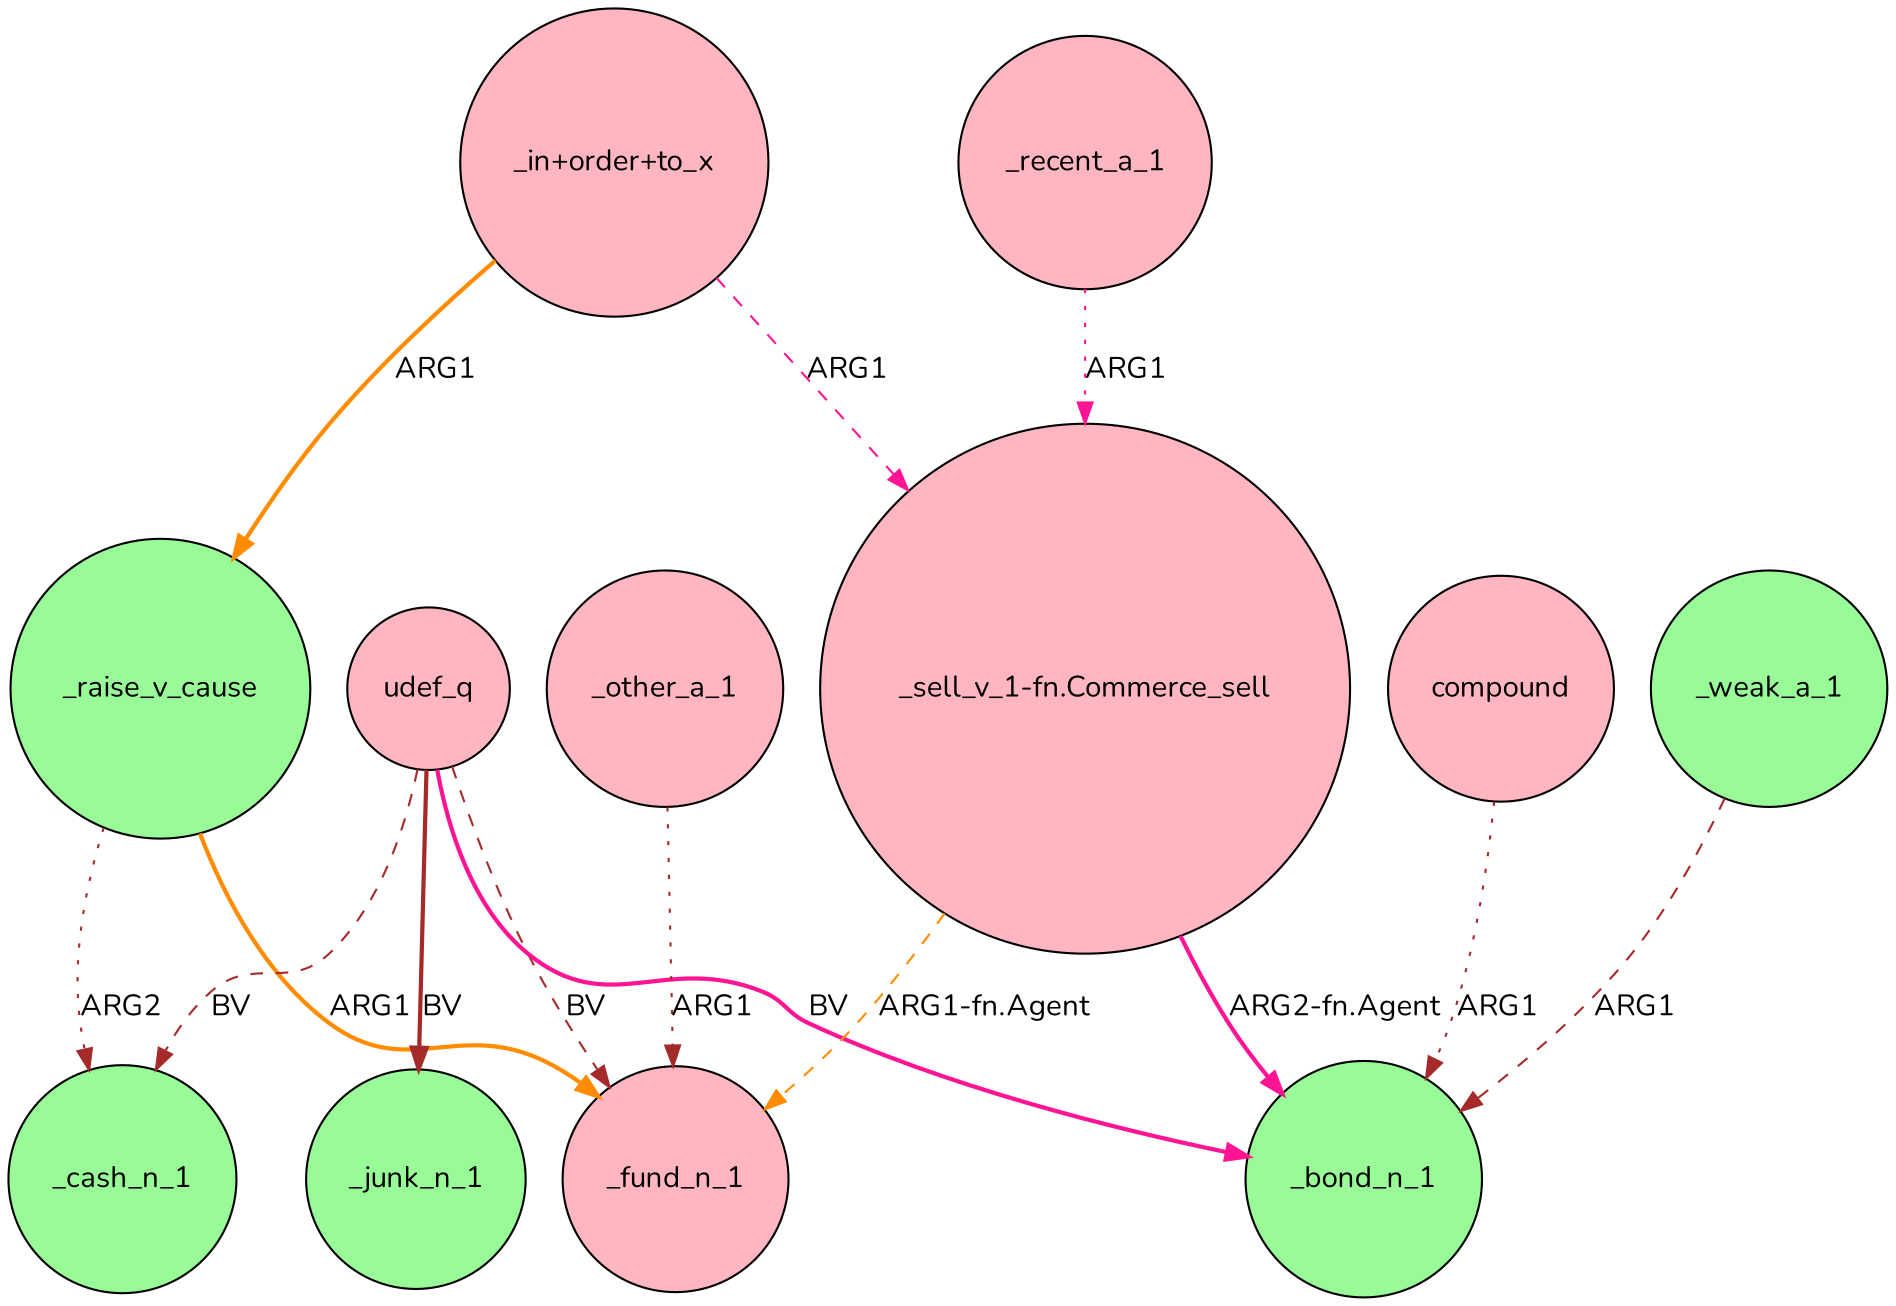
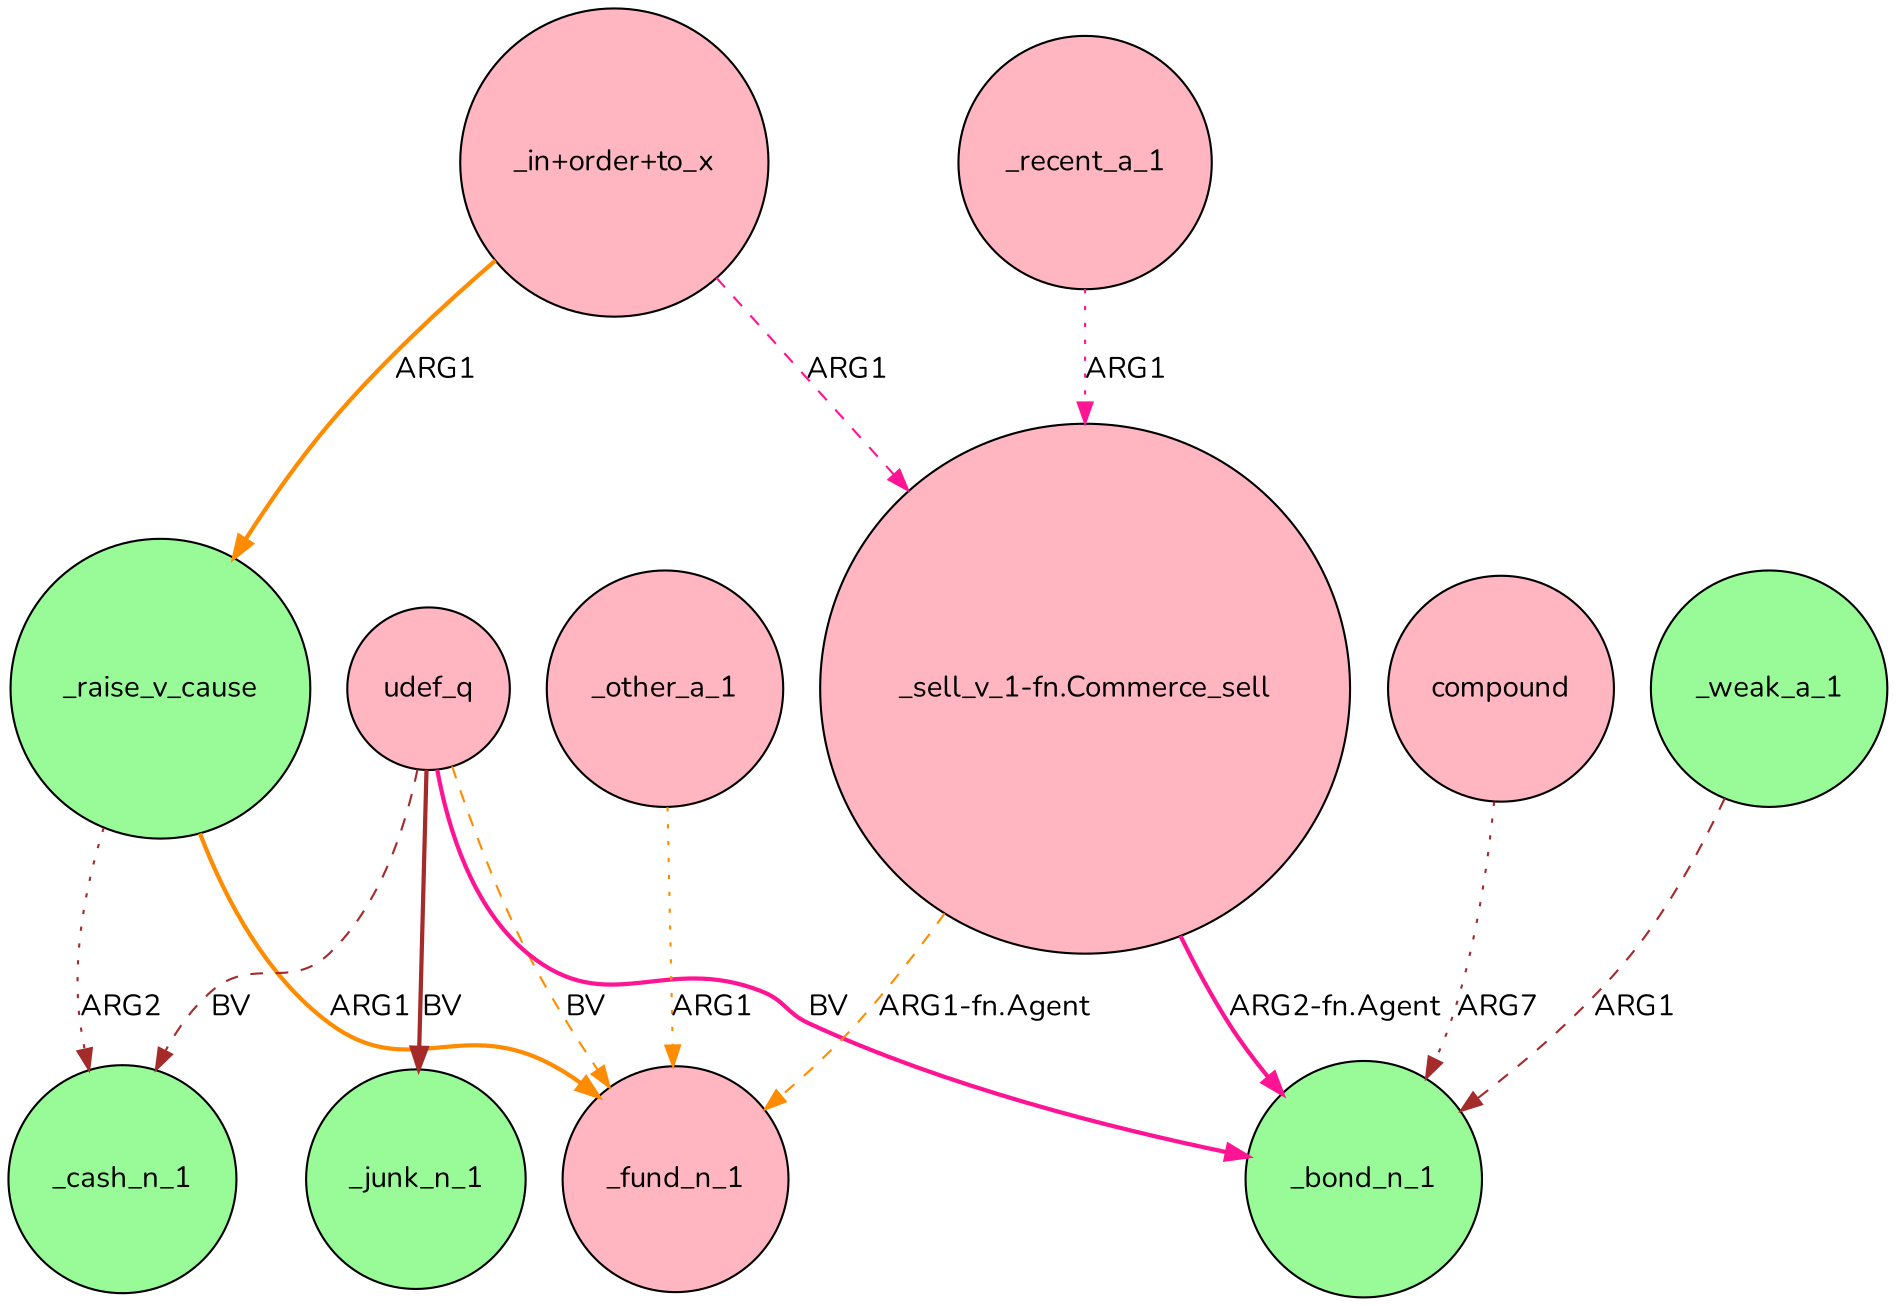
(510, 916) -> (510, 916)
(670, 926) -> (670, 926)
(1498, 1007) -> (1498, 1007)
